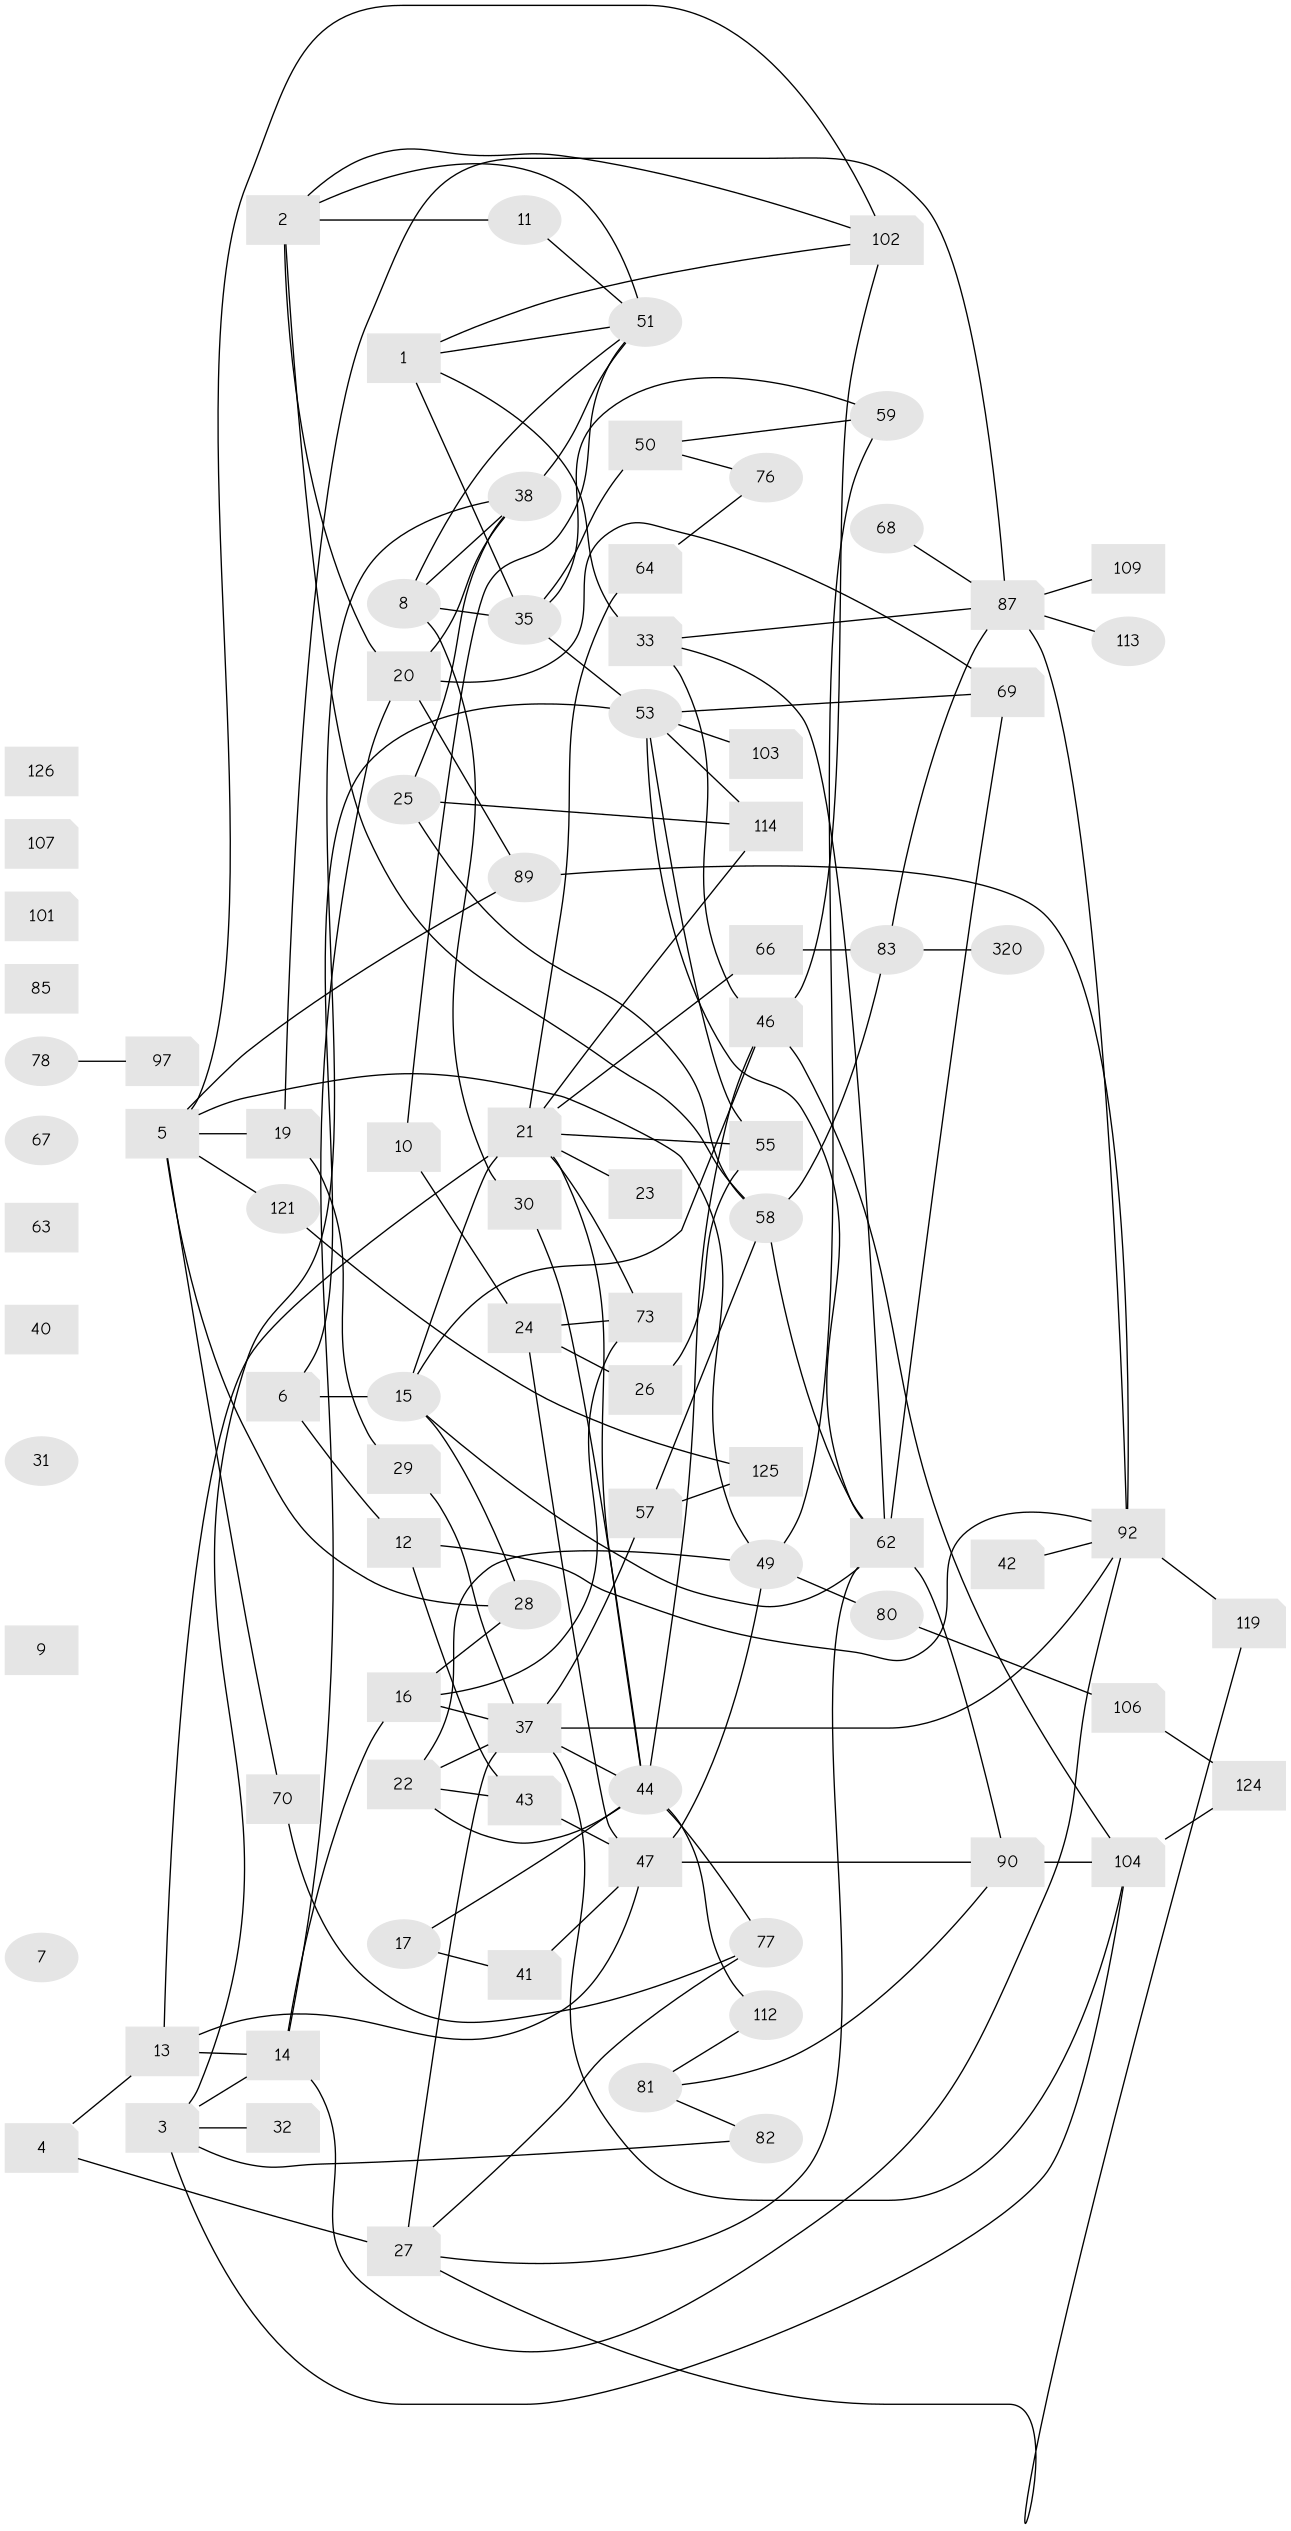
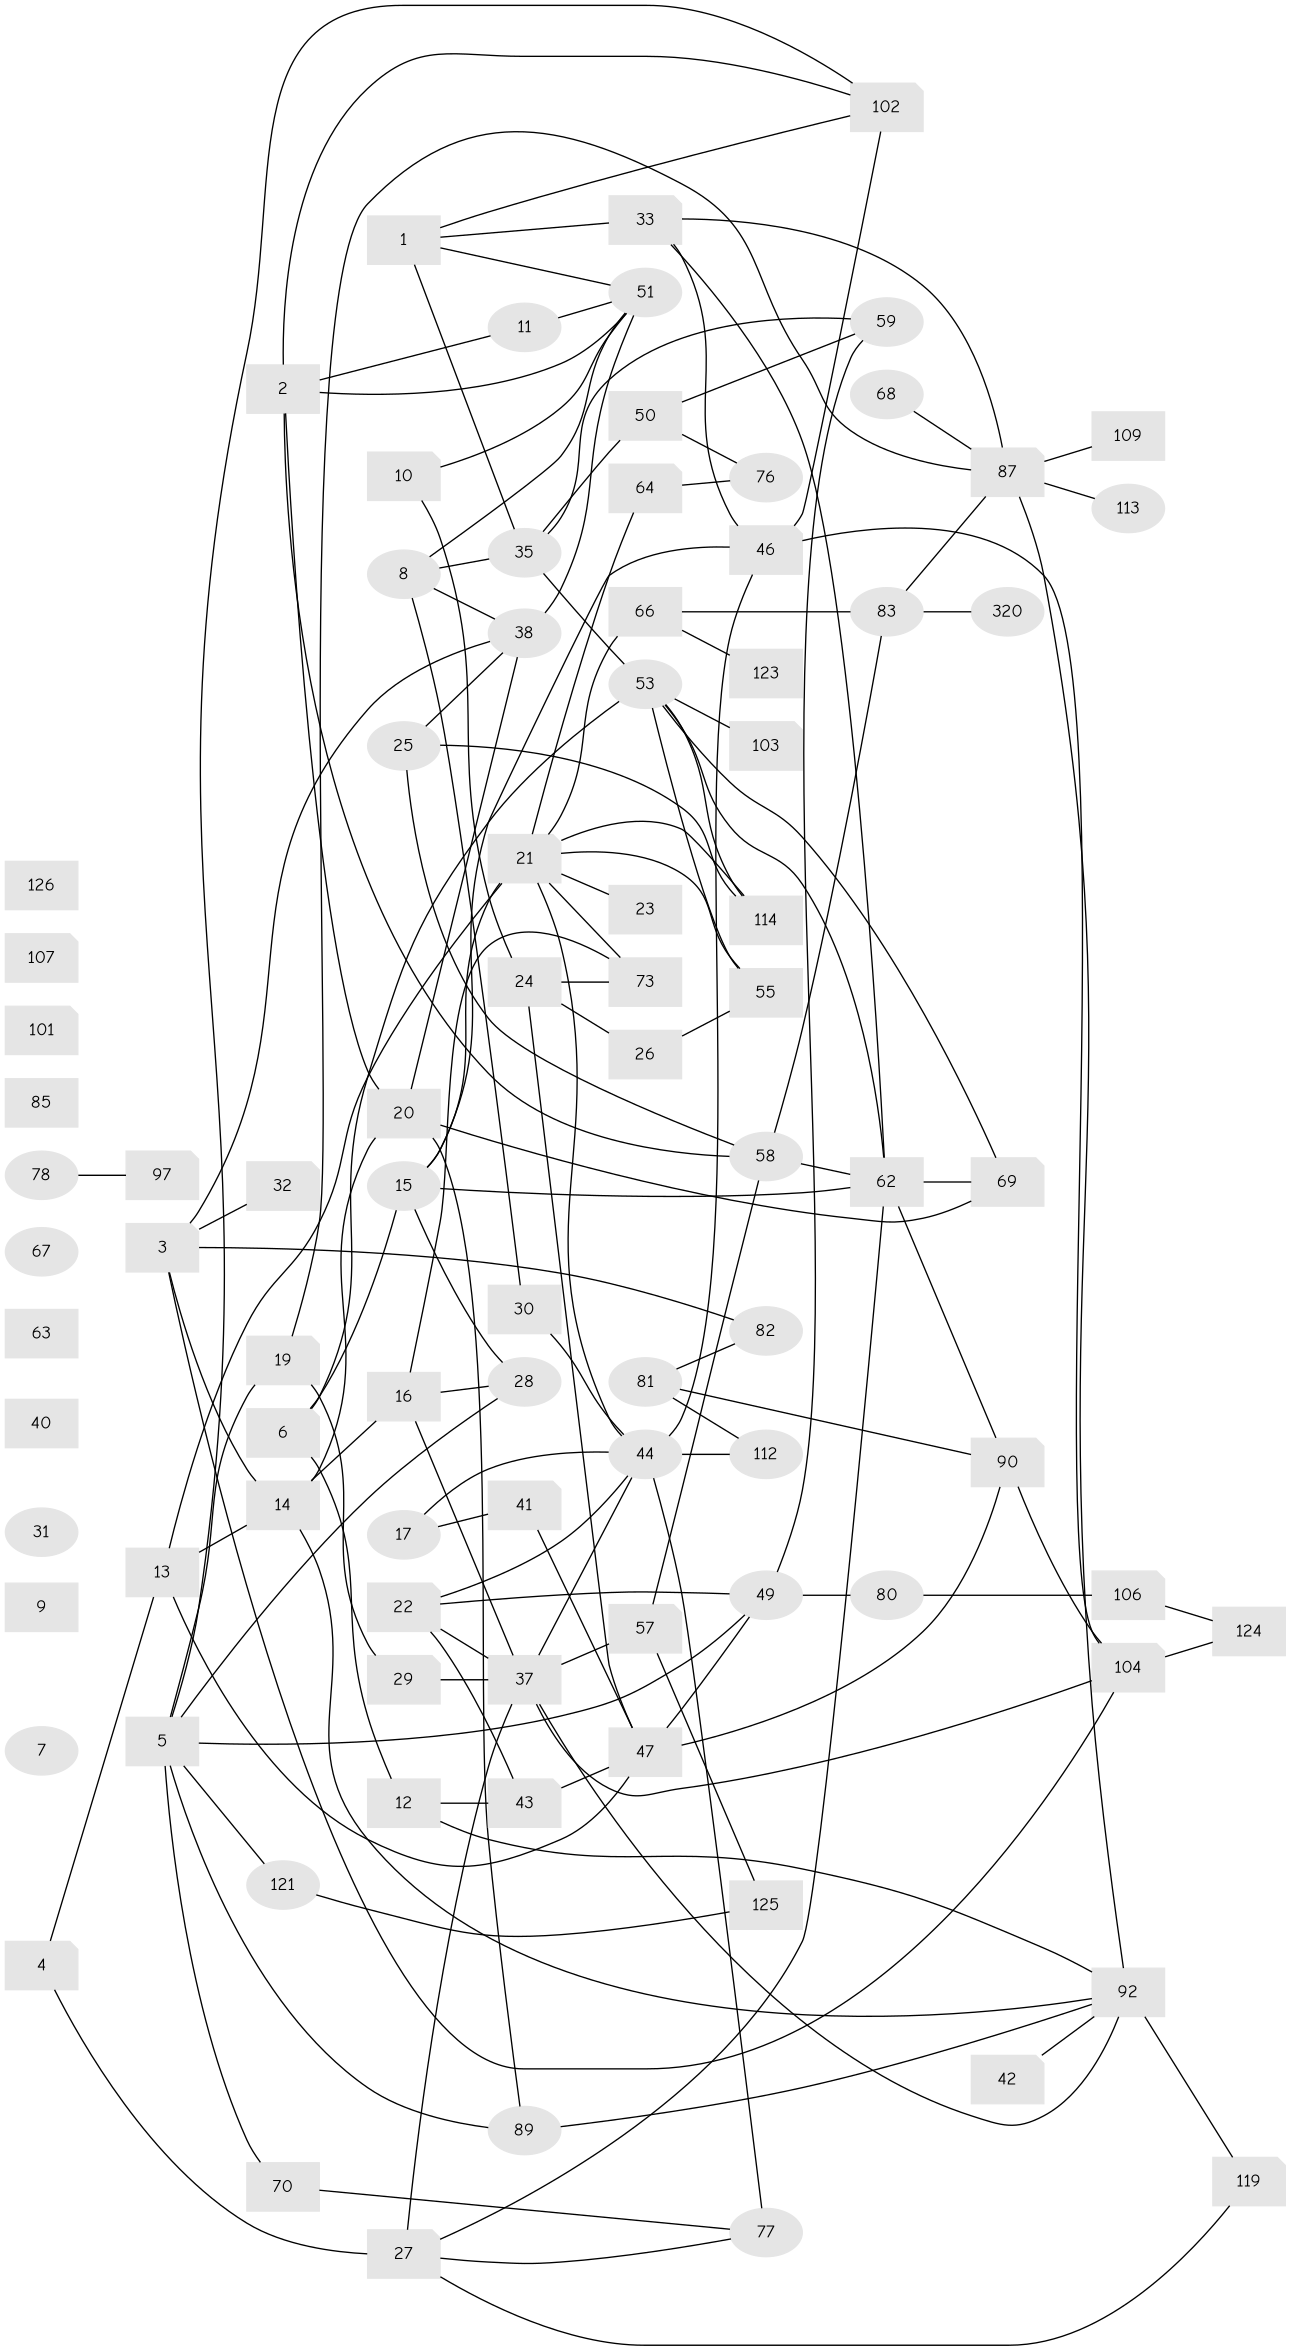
none -> (766, 674)
